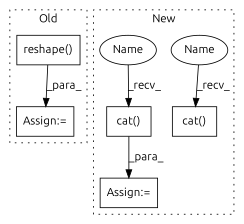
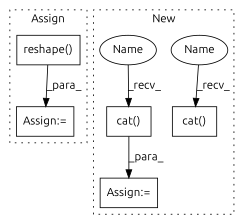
(48, 19) -> (48, 19)
